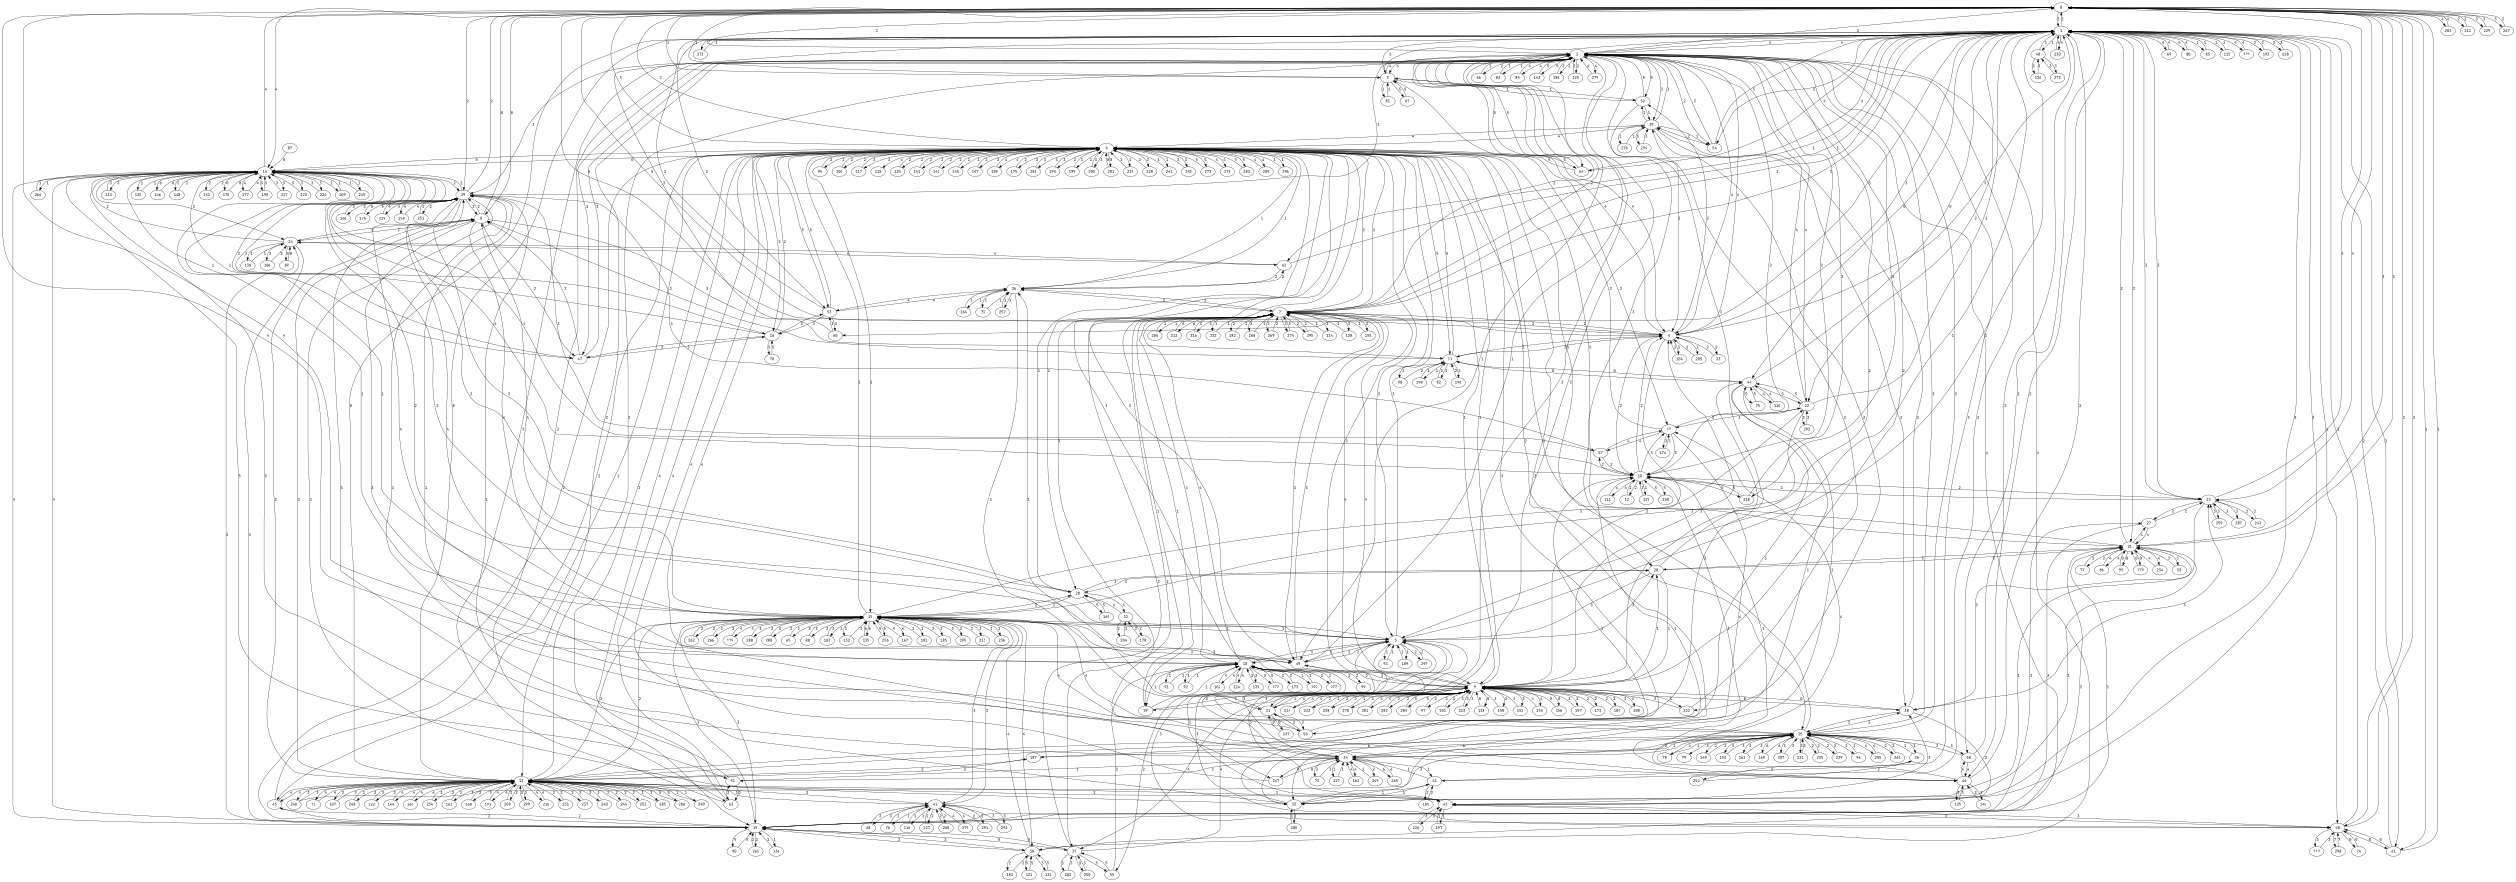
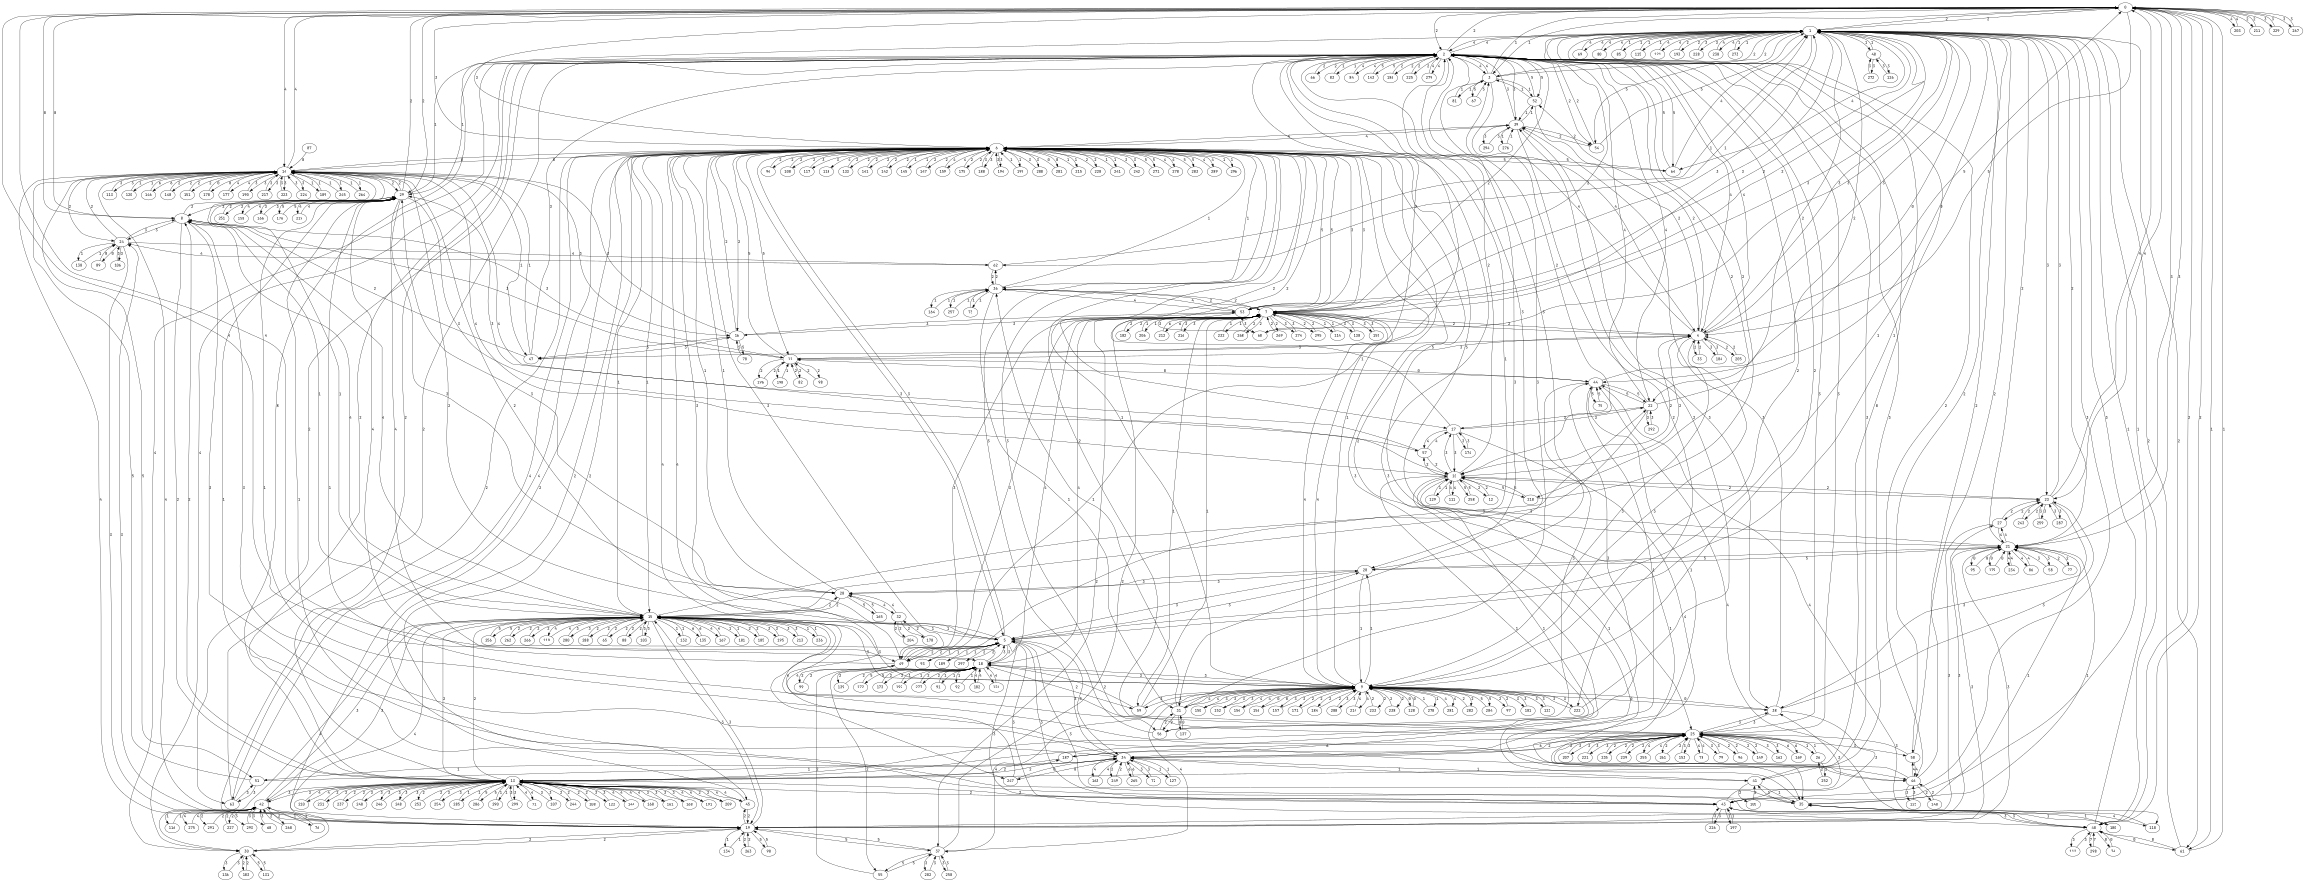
(529, 287) -> none
(1744, 729) -> (1976, 811)
(1126, 789) -> (1713, 743)
none -> (593, 805)
